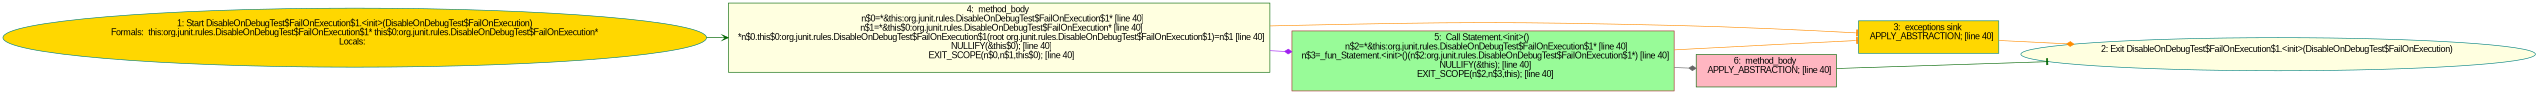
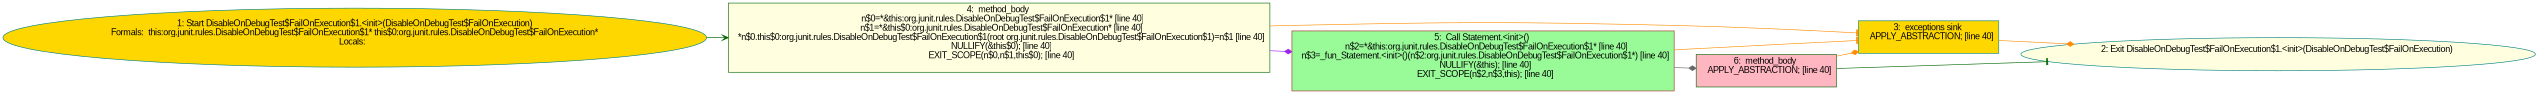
none -> (1844, 55)
